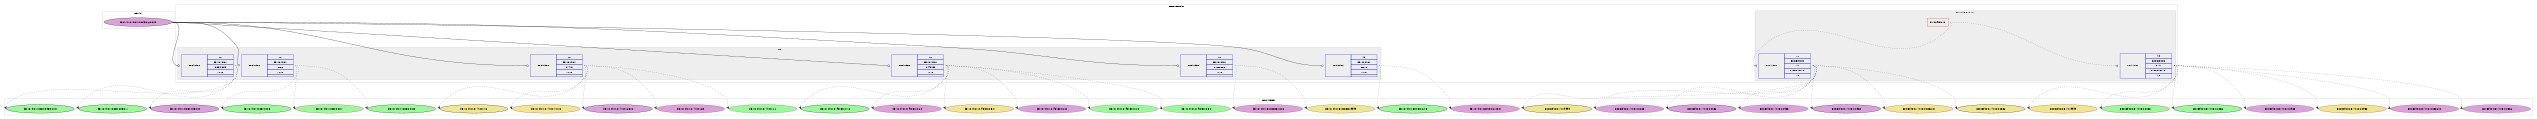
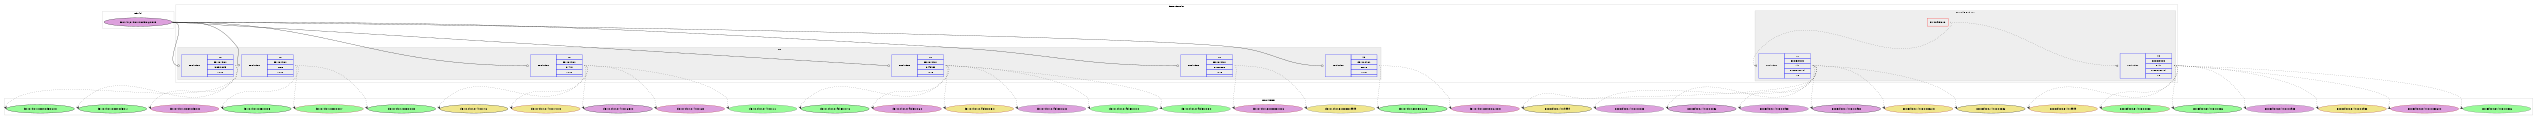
(185, 109) -> (185, 109)
(2497, 109) -> (2497, 109)
